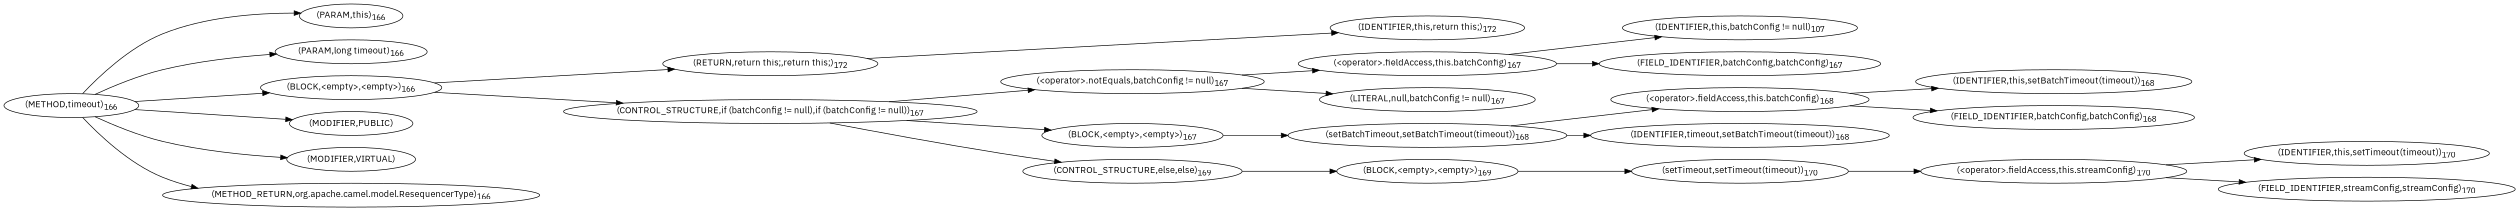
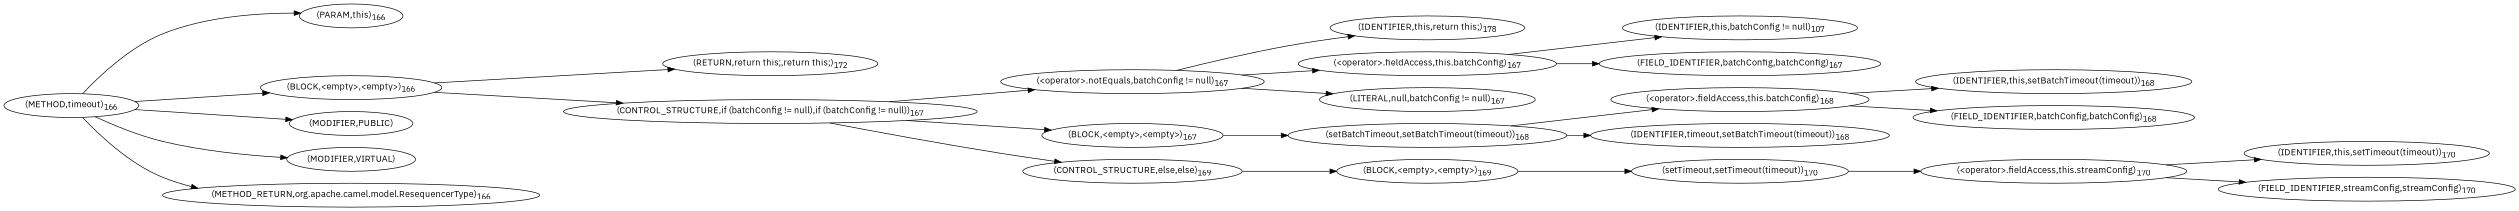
(1490, 27) -> (1490, 27)
(1099, 46) -> (1262, 51)
(351, 52) -> none
